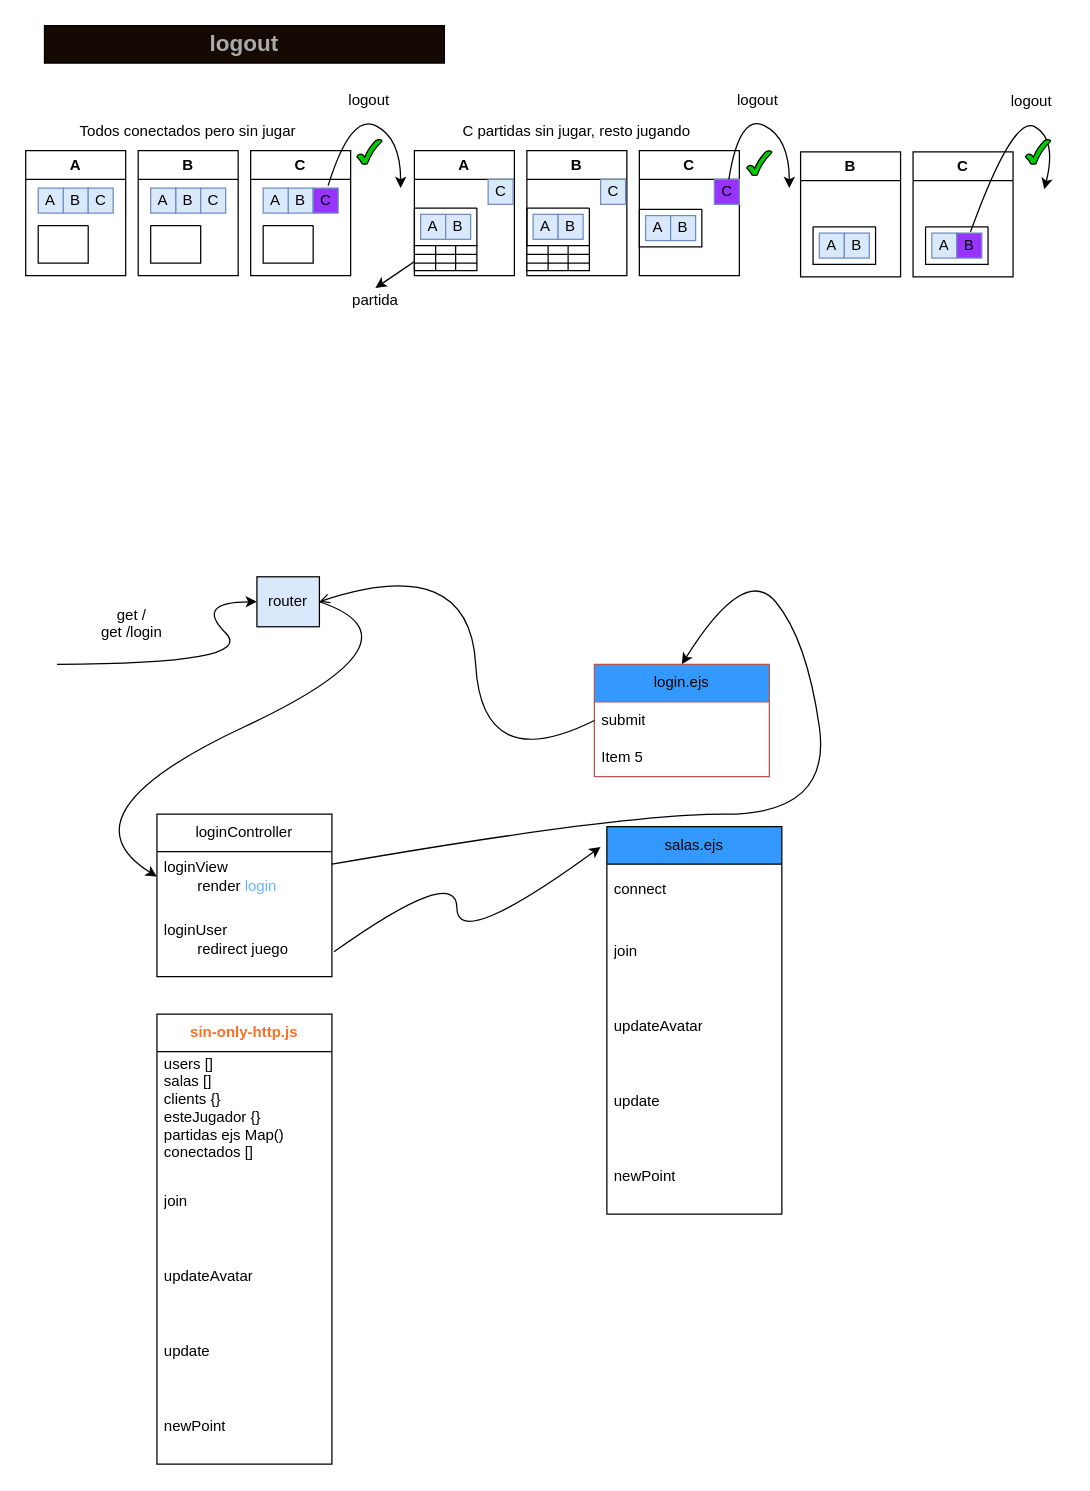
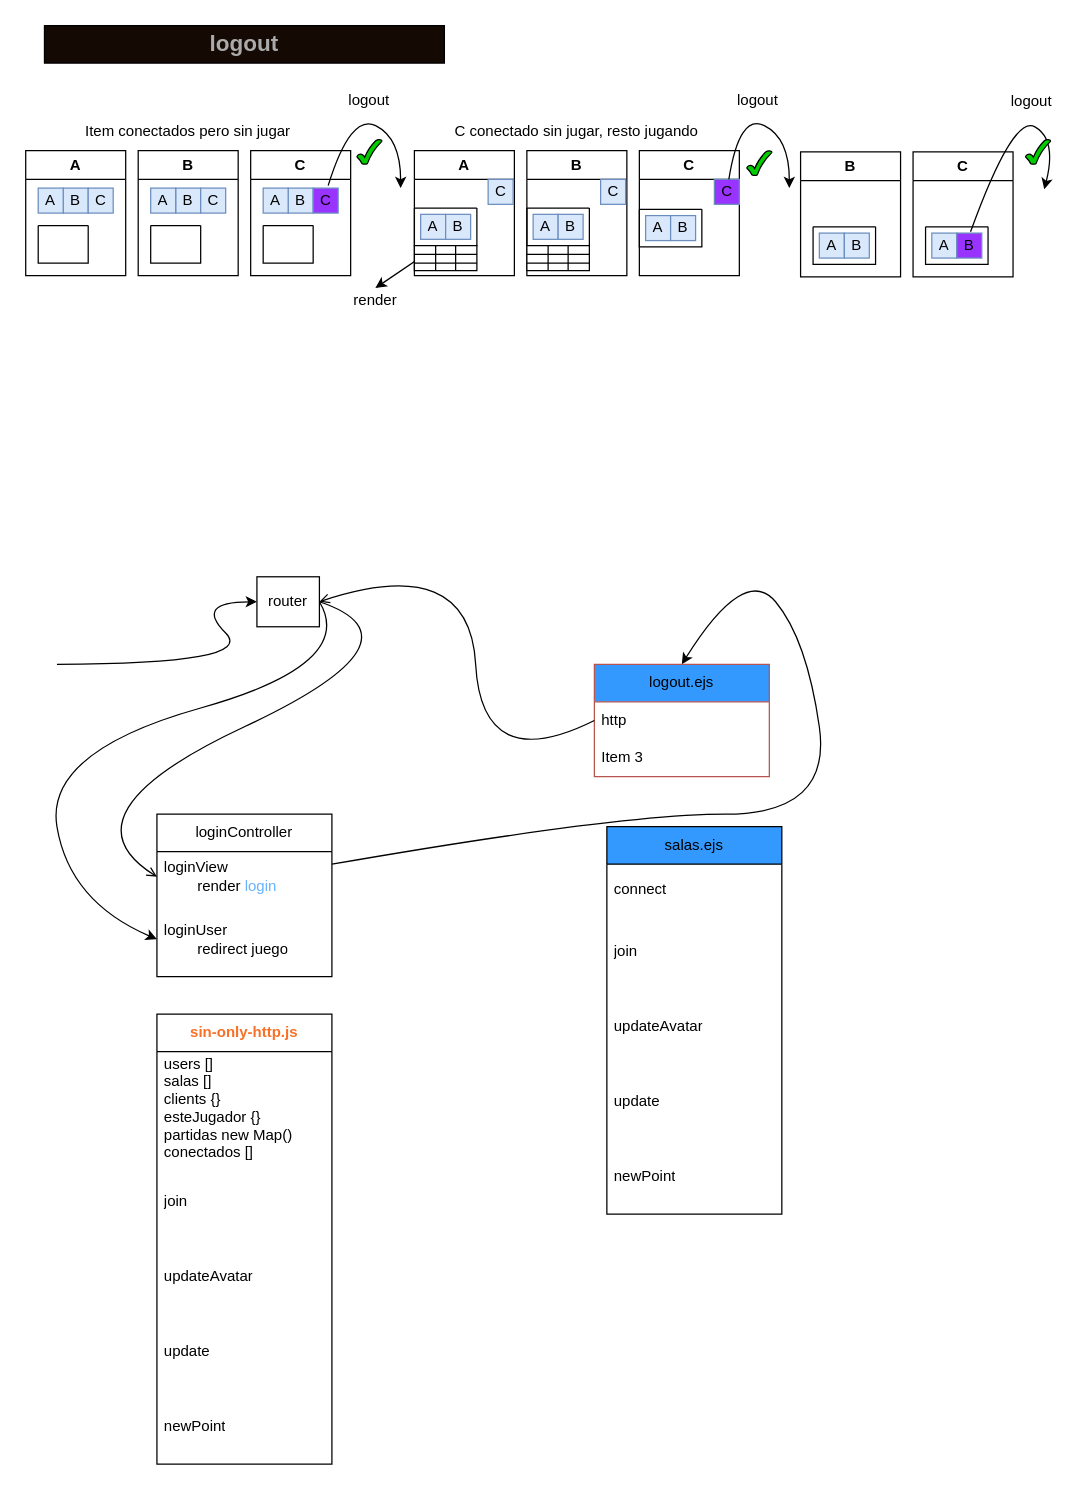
(188, 132) -> (188, 132)
(577, 132) -> (577, 132)
(376, 301) -> (376, 301)
(288, 602) -> (288, 602)
(132, 633) -> none
(682, 683) -> (682, 683)
(625, 721) -> (619, 721)
none -> (122, 737)
(625, 758) -> (625, 758)
(121, 819) -> (122, 821)
(460, 917) -> none
(234, 1108) -> (234, 1108)
